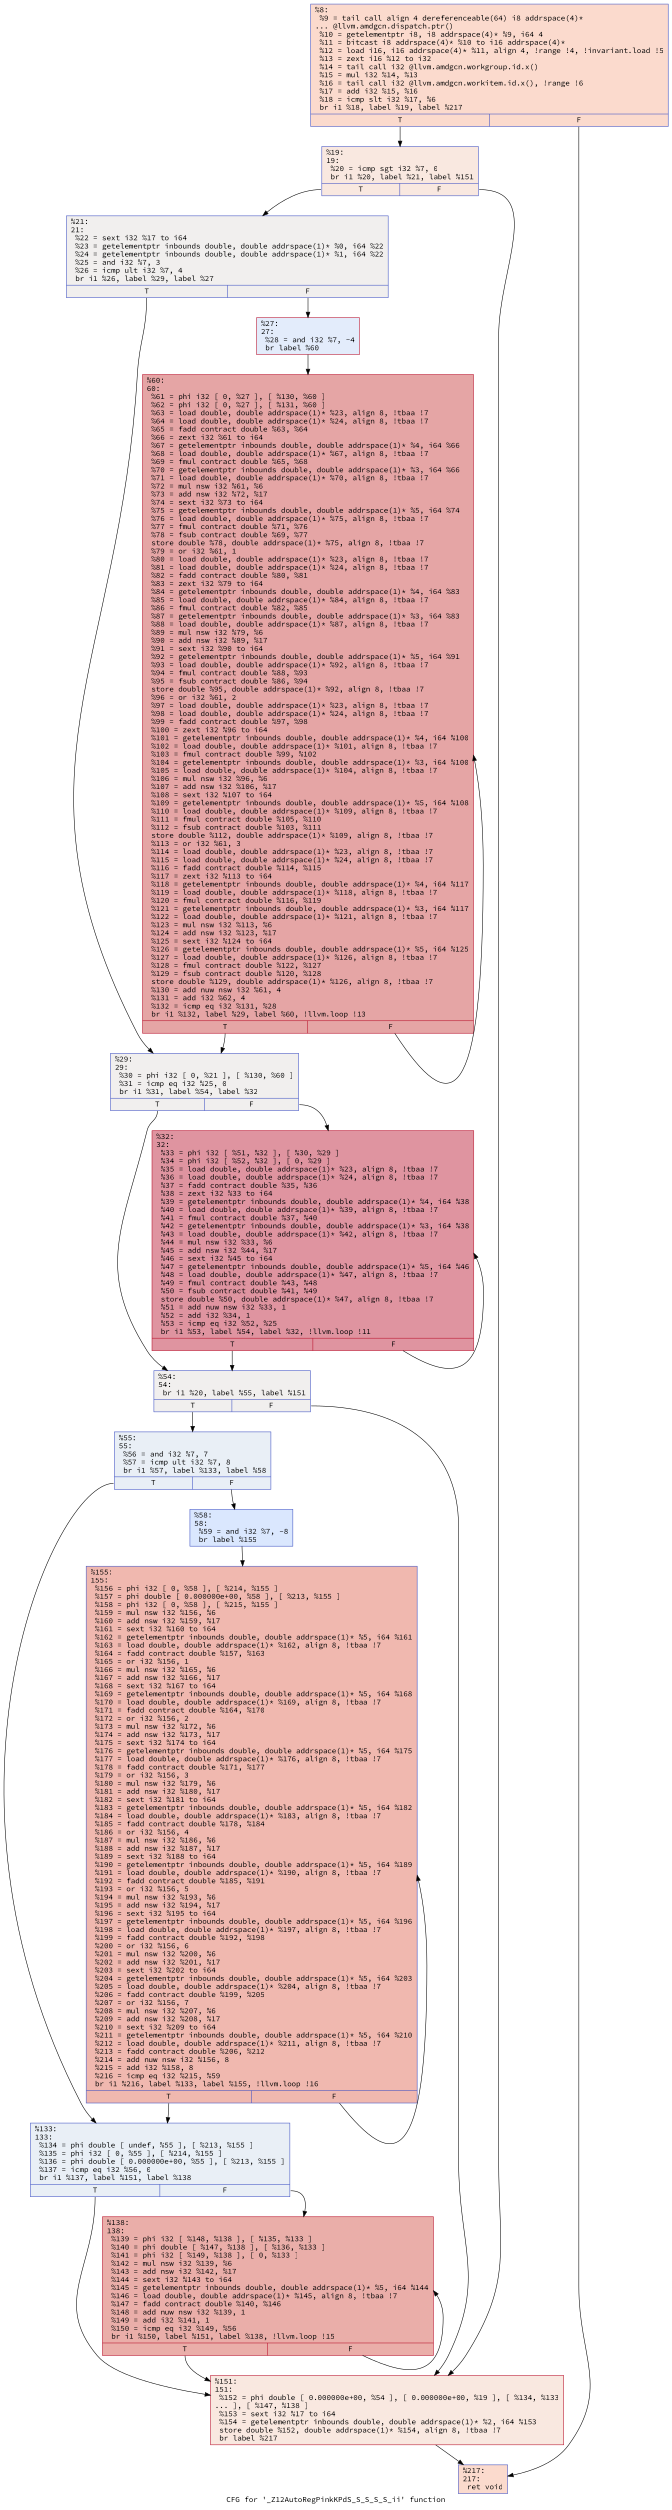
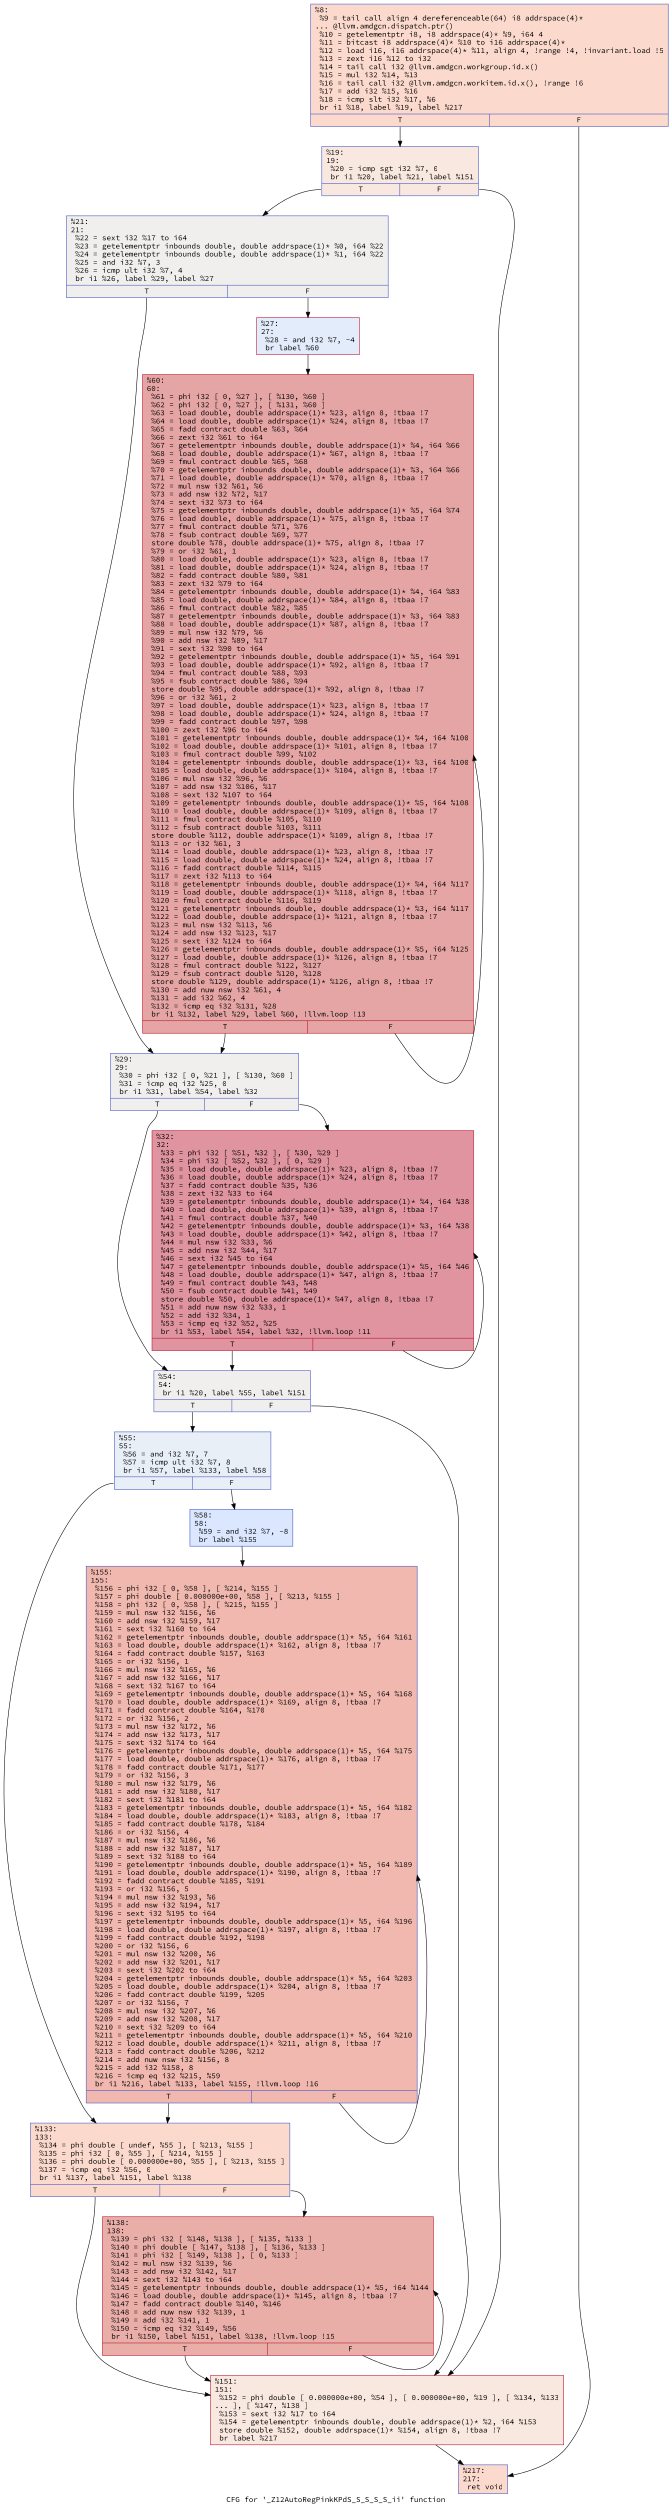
(160, 2160) -> (160, 2160)
